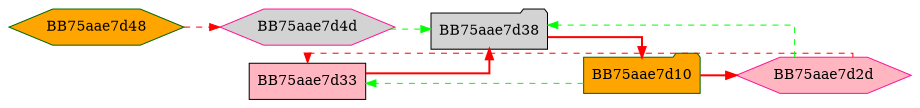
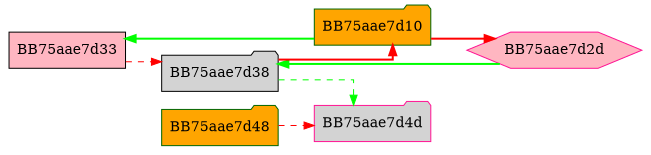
(692, 25) -> (399, 64)
(96, 27) -> (220, 128)
(307, 27) -> (373, 124)
(406, 29) -> (324, 80)
(582, 53) -> none
(435, 73) -> (139, 62)
(480, 83) -> (225, 39)
